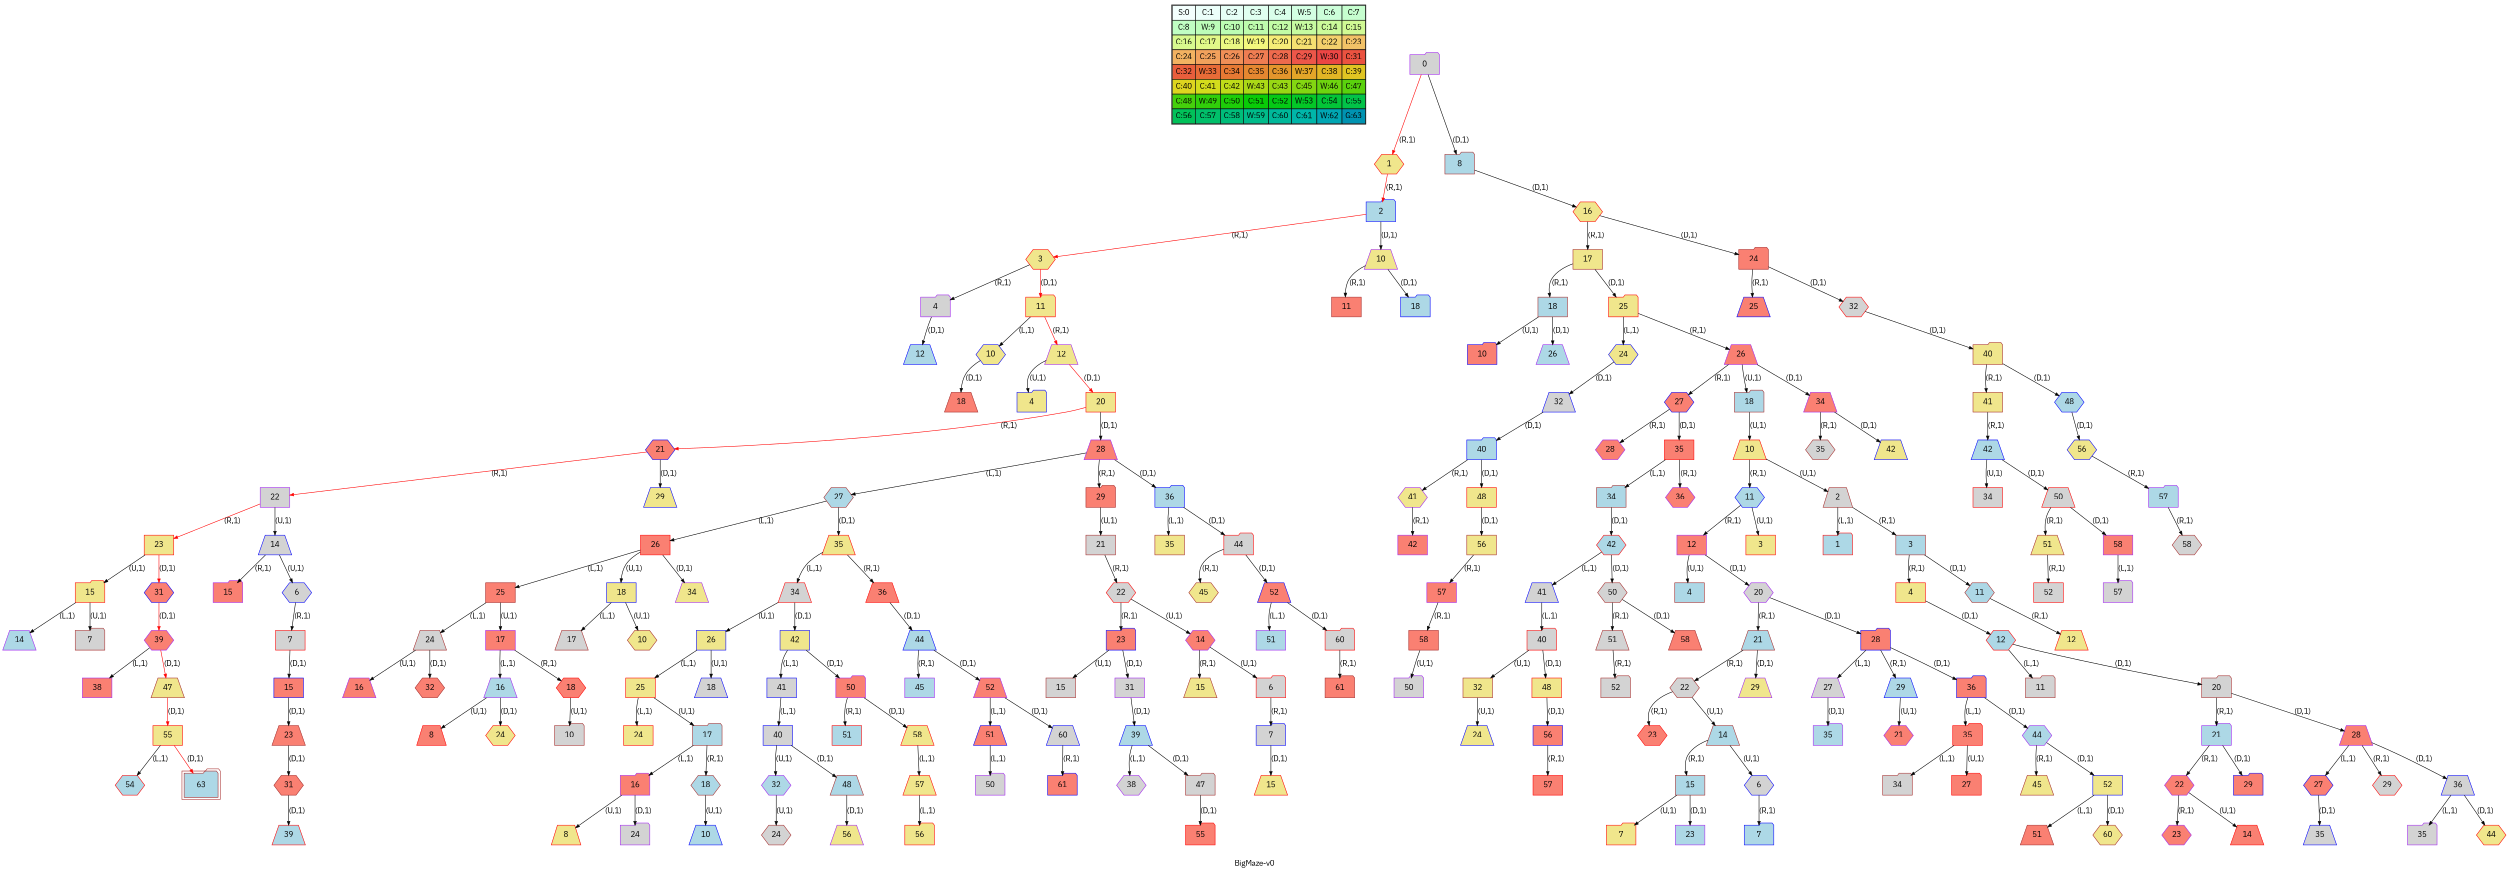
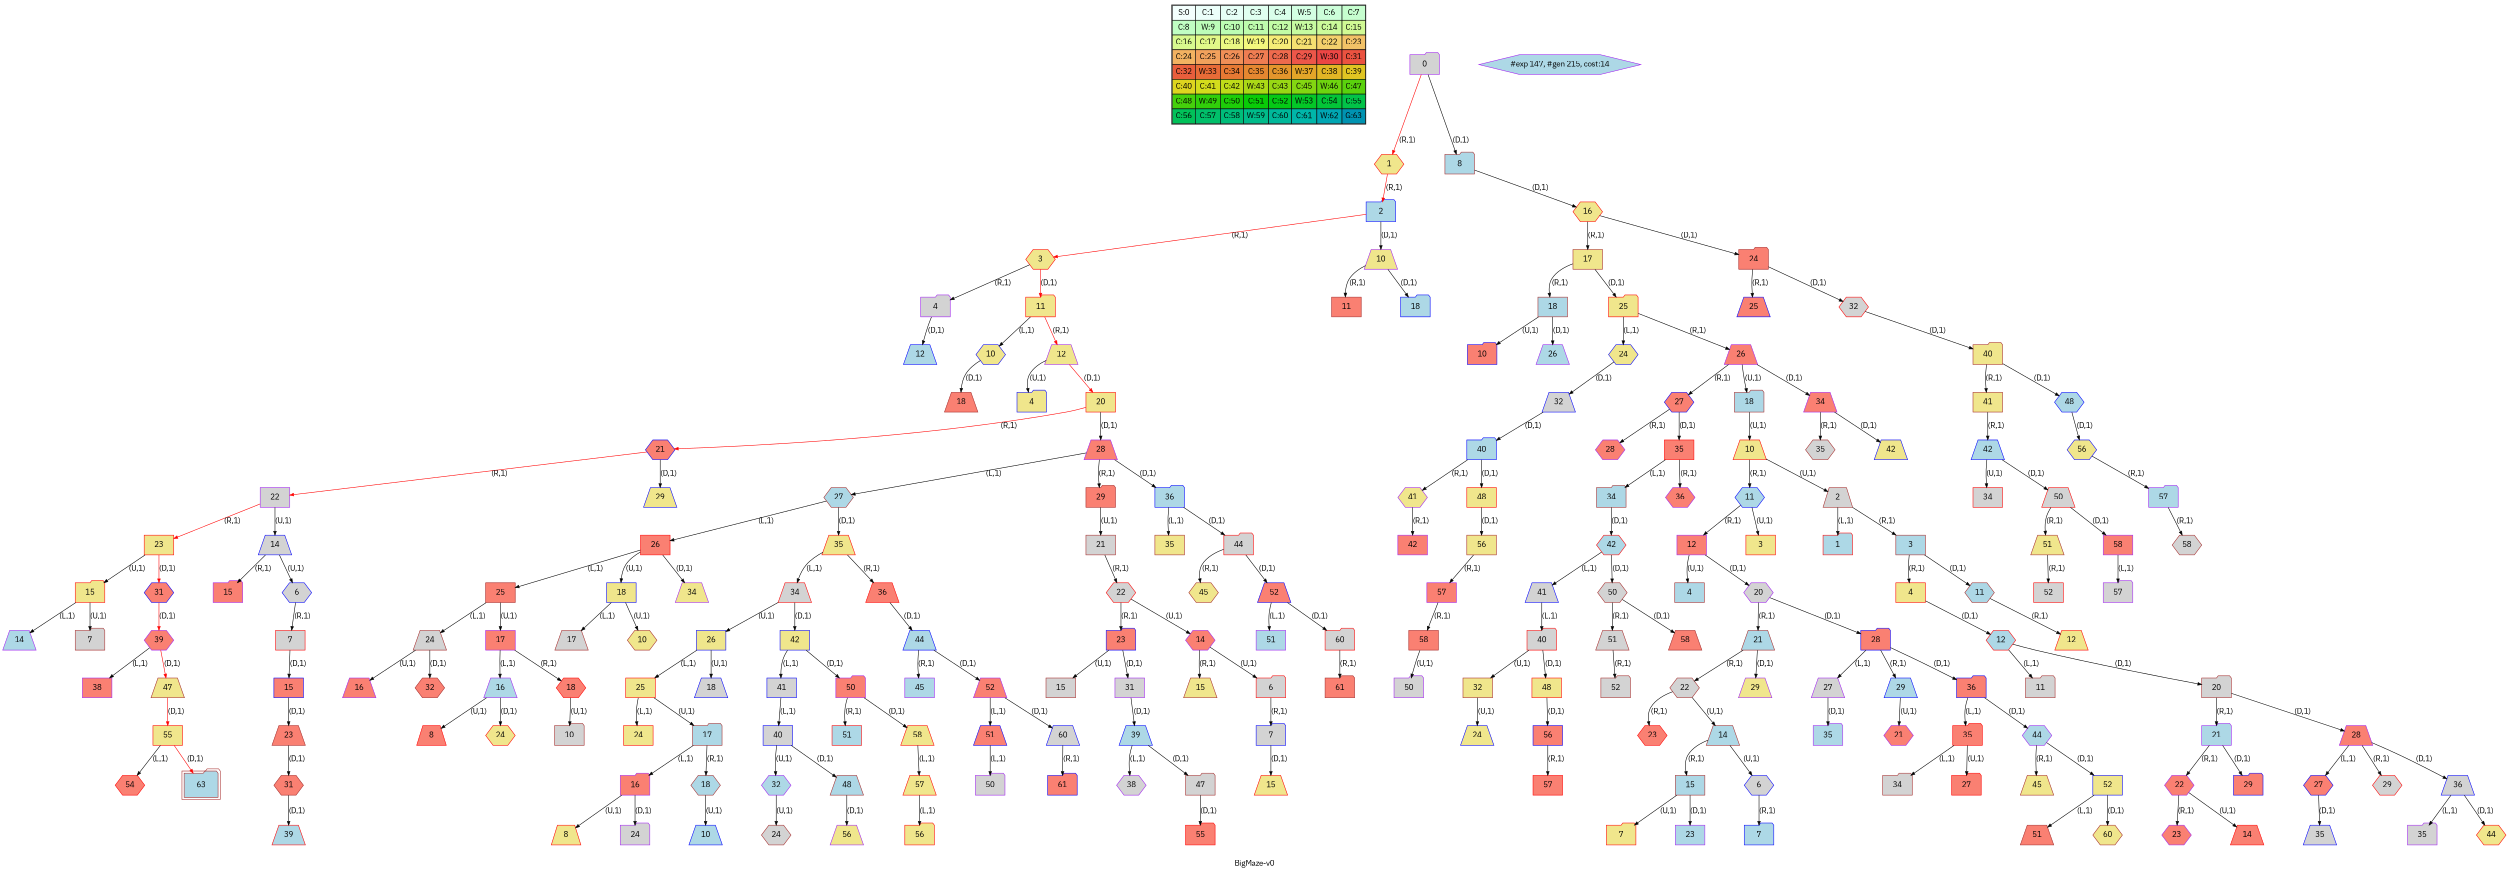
none -> (1560, 65)
(130, 785) -> (130, 785)
